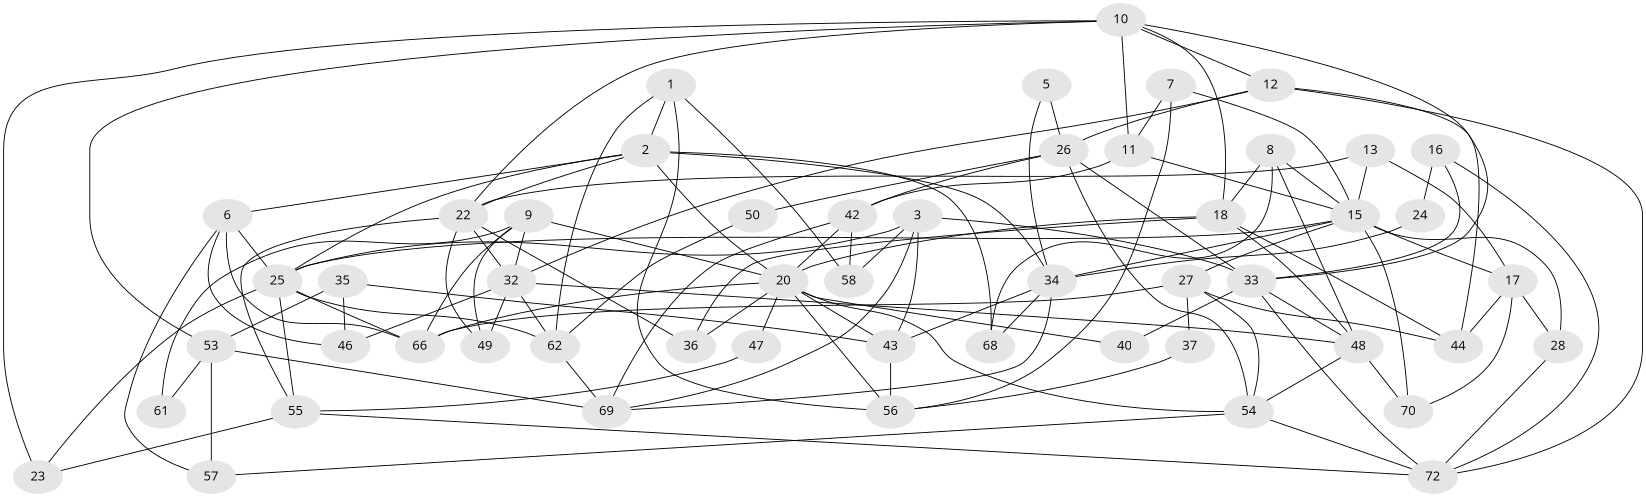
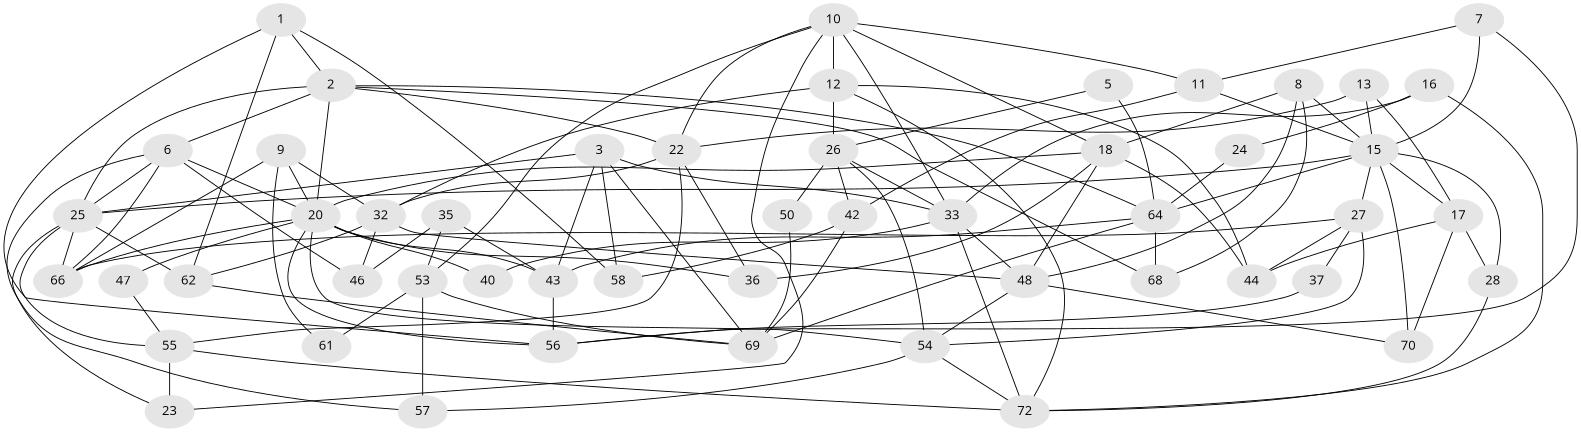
(809, 257) -> (242, 183)
(637, 276) -> (788, 288)
(1052, 281) -> (1155, 216)
(485, 346) -> none
